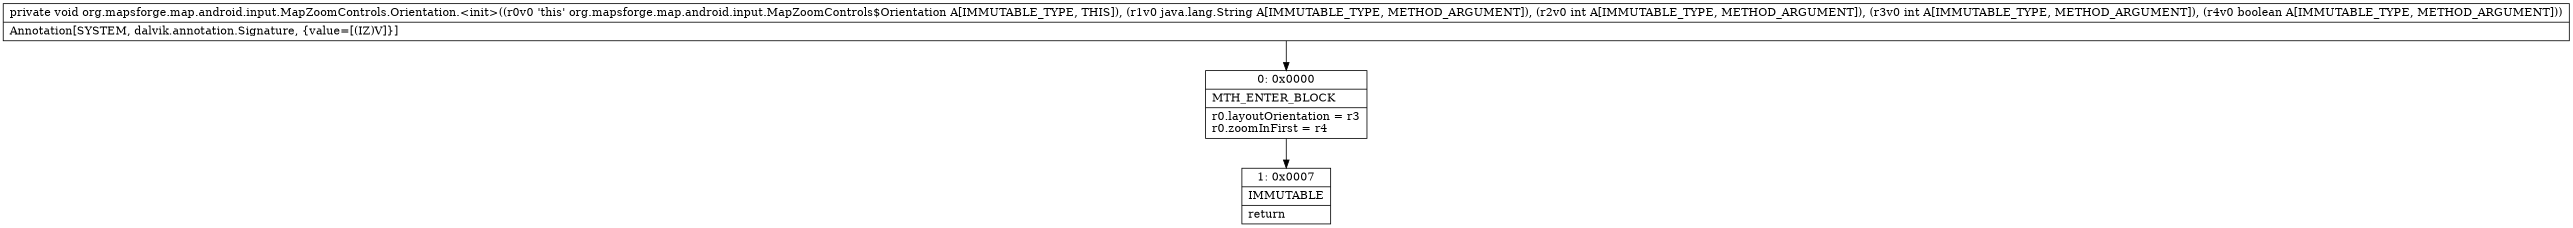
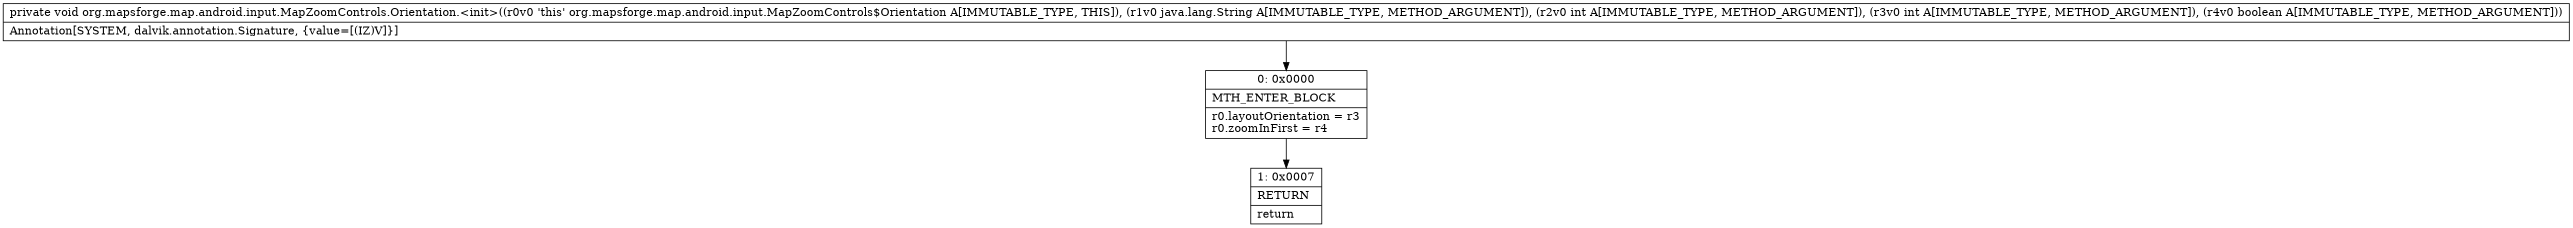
(1286, 196) -> (1283, 196)
